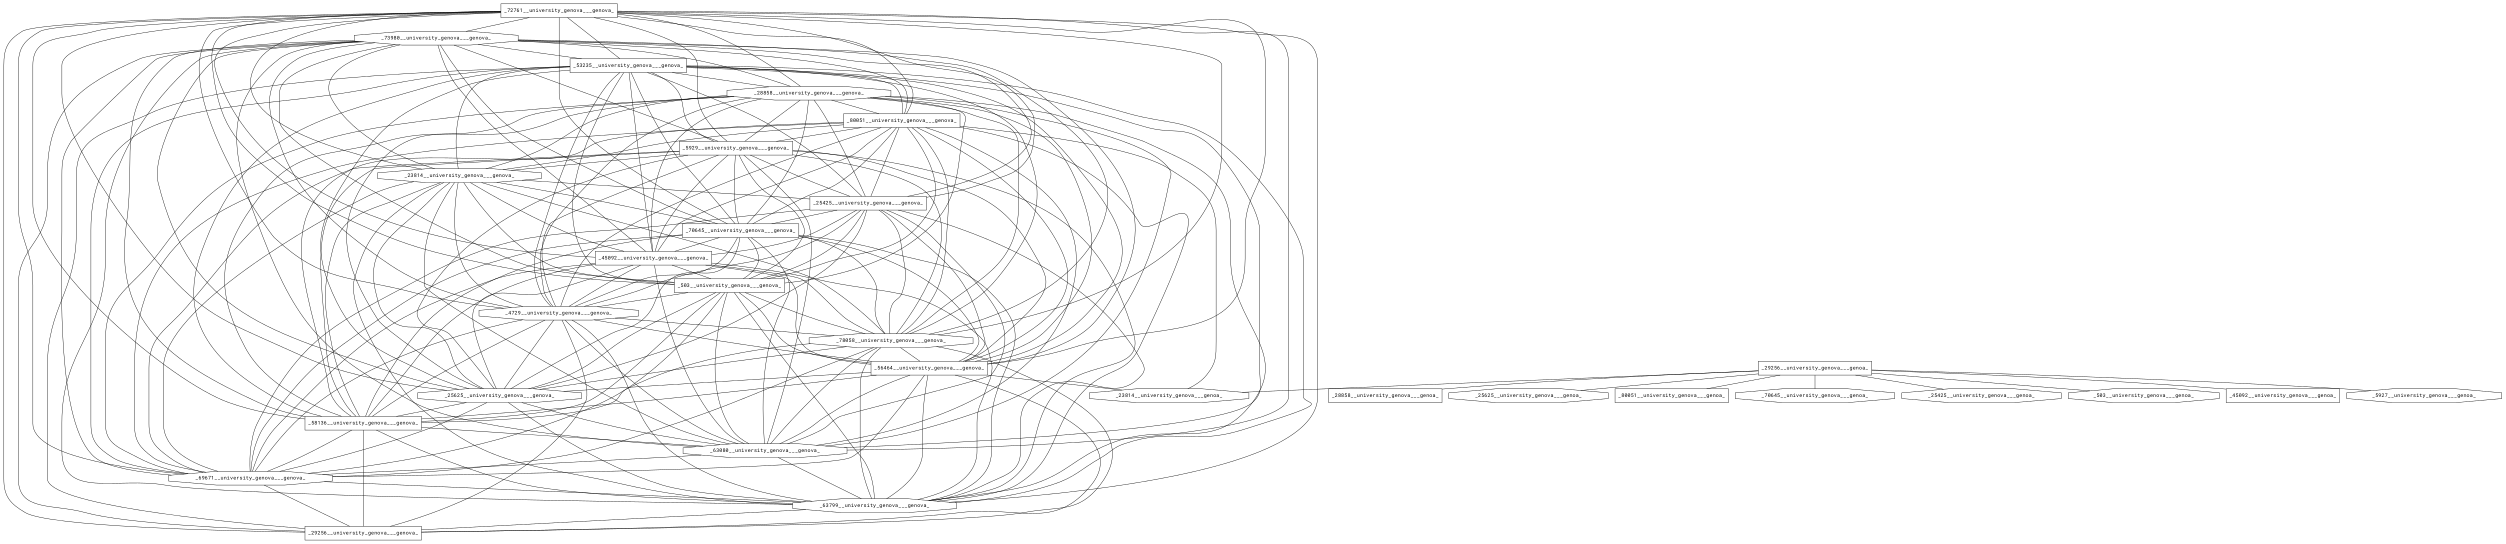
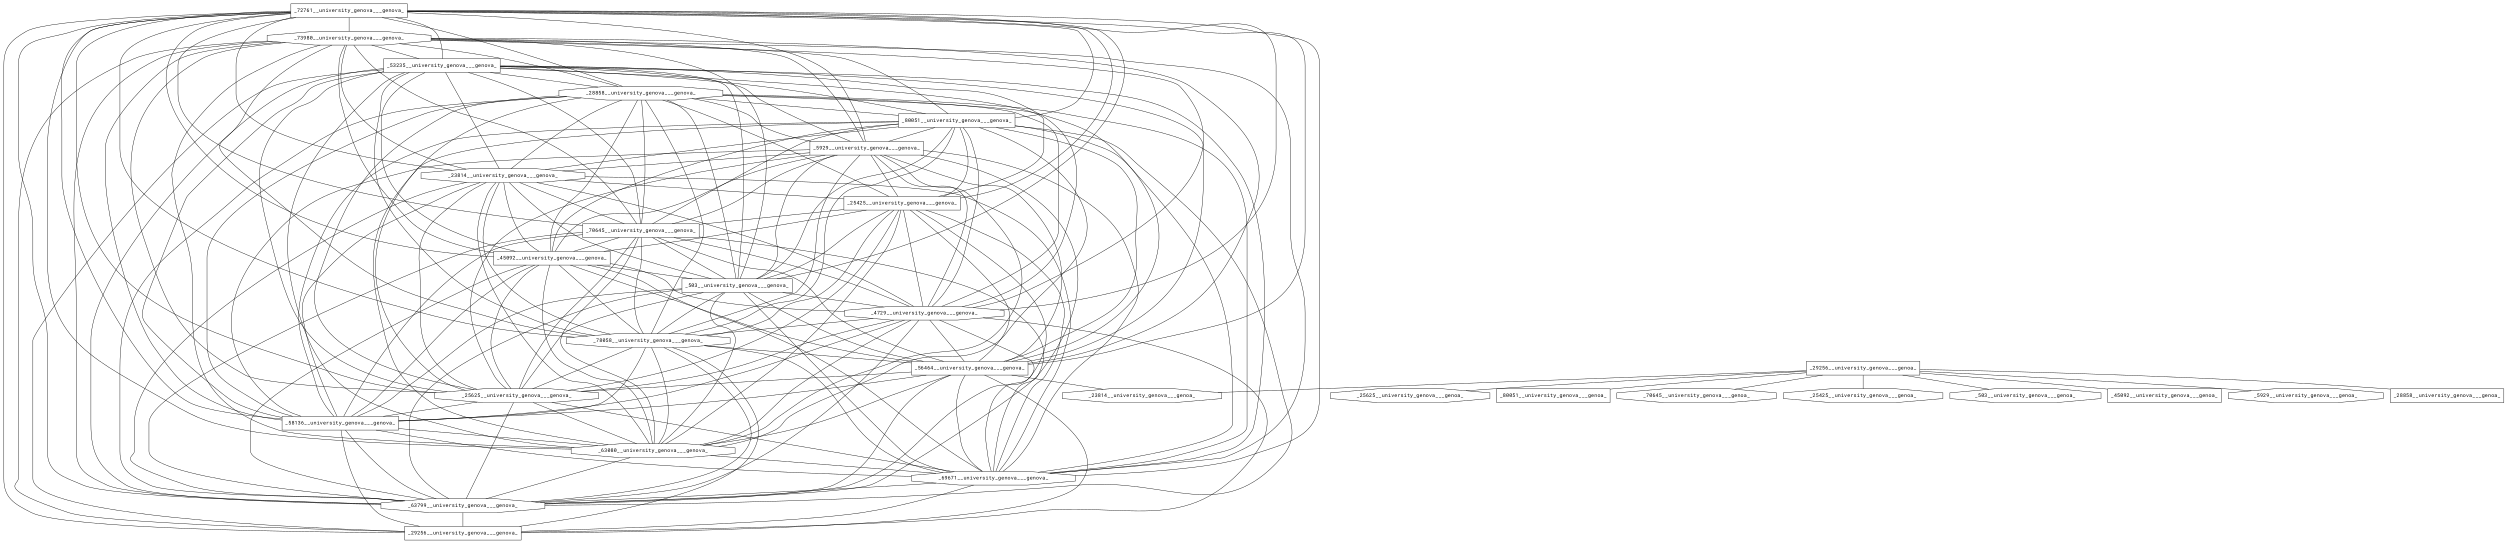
(862, 62) -> none
(1185, 179) -> (521, 143)
(2424, 396) -> (2306, 396)
